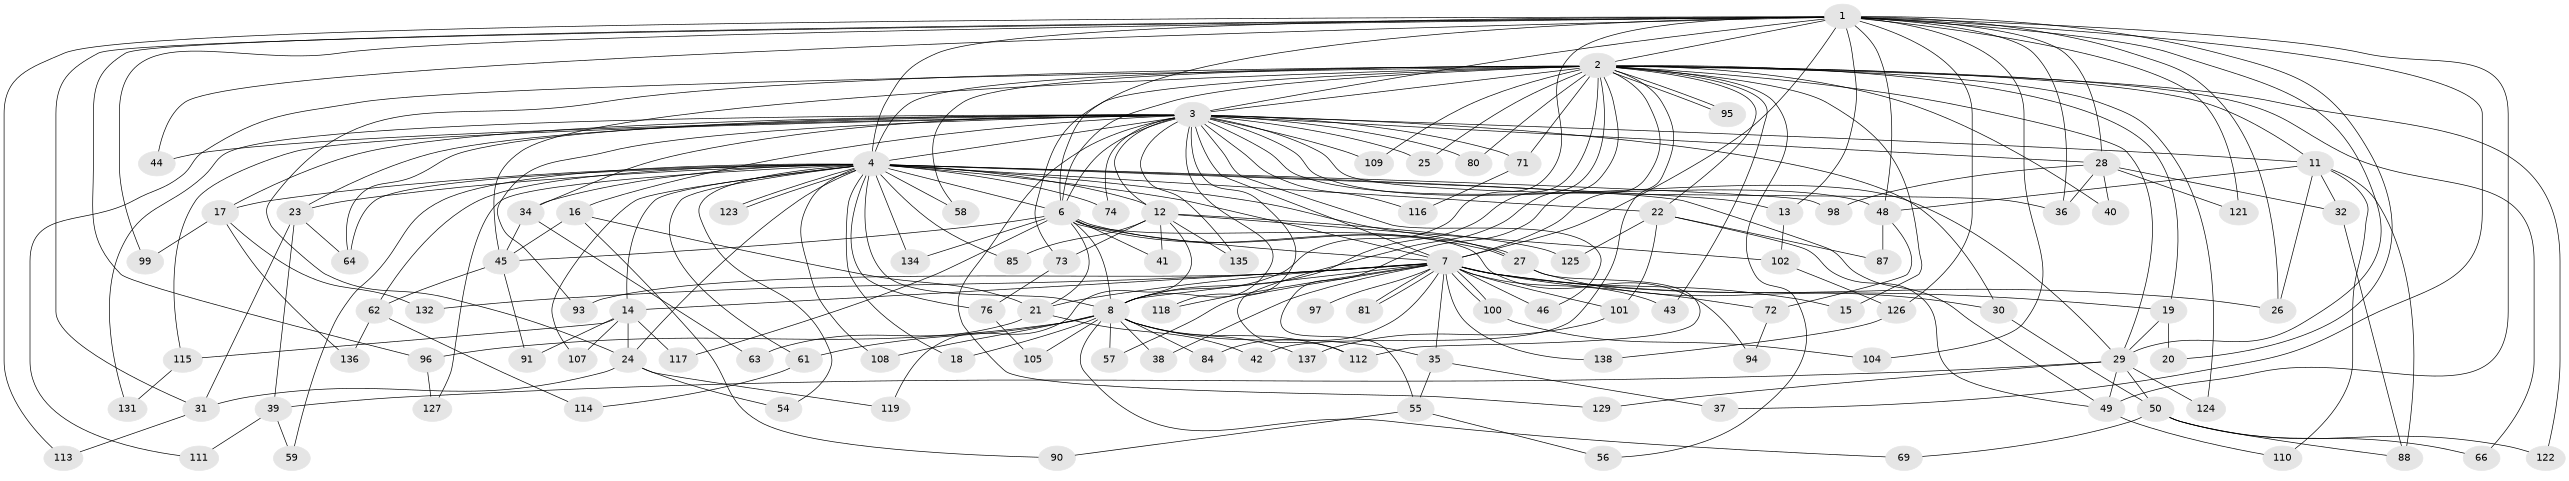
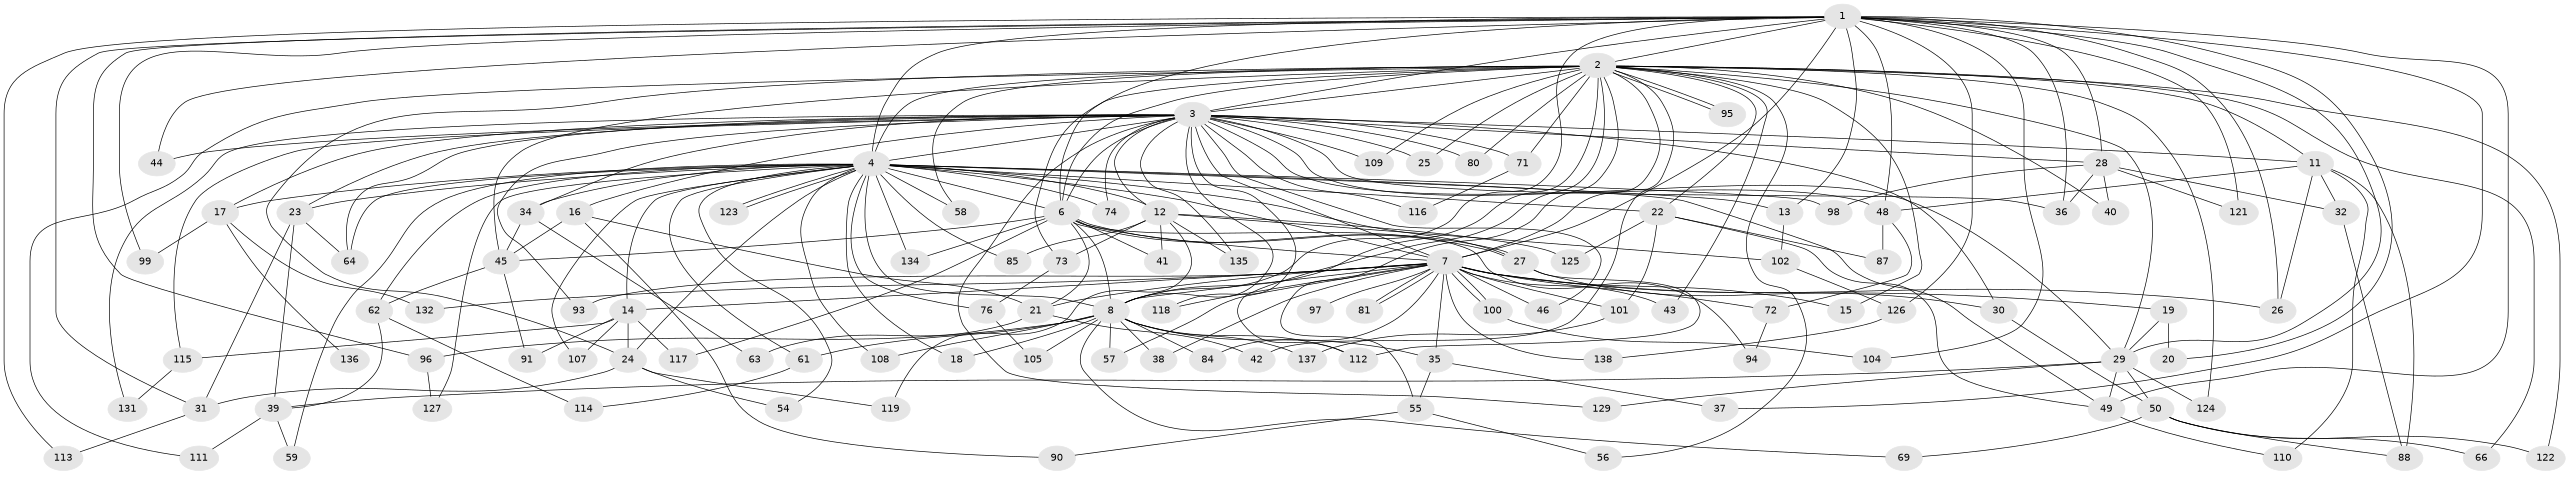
(1986, 88) -> none
(362, 335) -> (366, 383)
